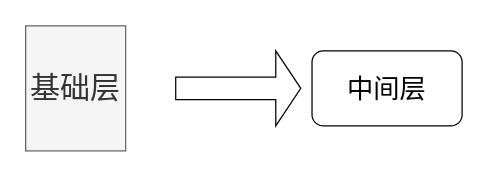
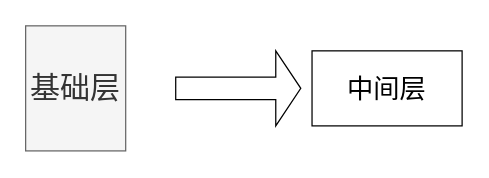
(387, 88) -> (387, 88)
